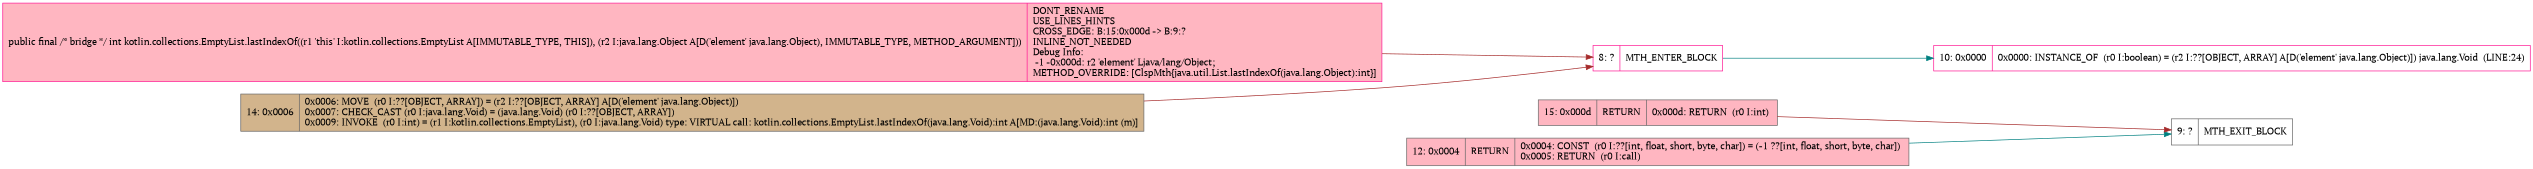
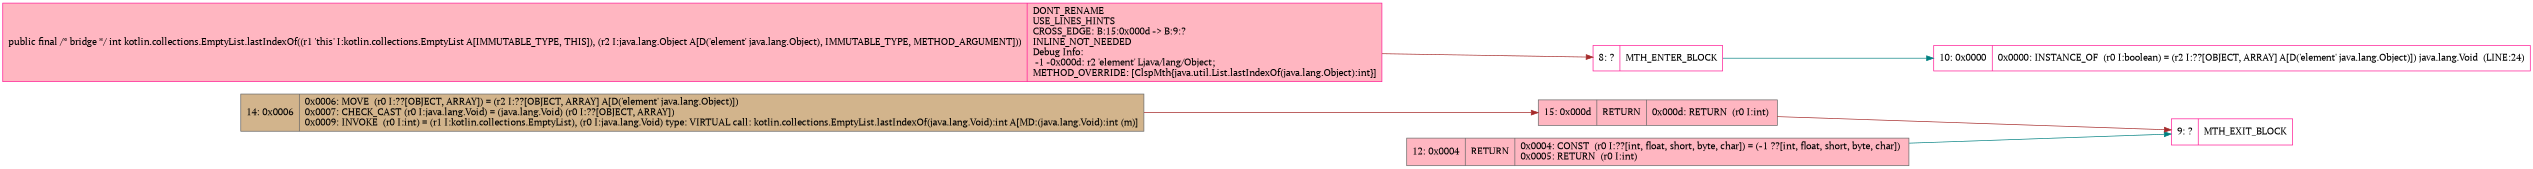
(1365, 89) -> (1338, 113)
(2232, 132) -> (2232, 132)
(1582, 157) -> (1580, 157)
